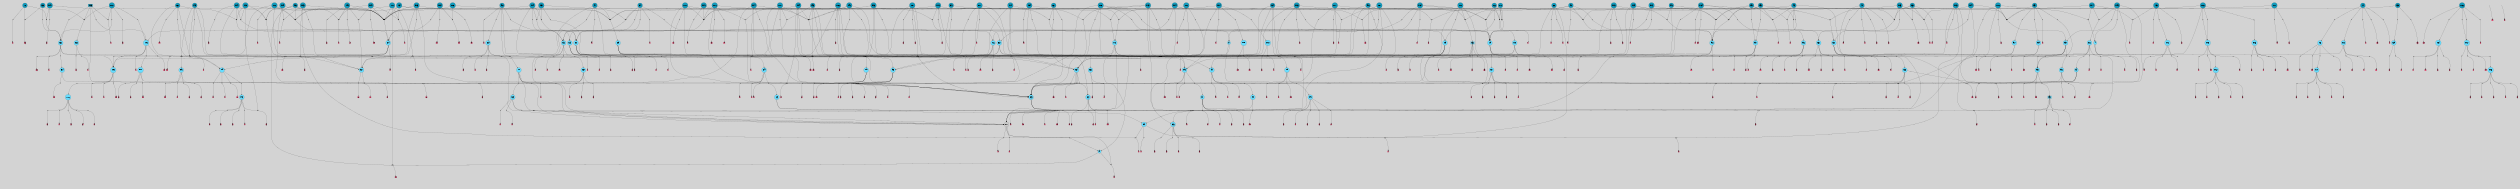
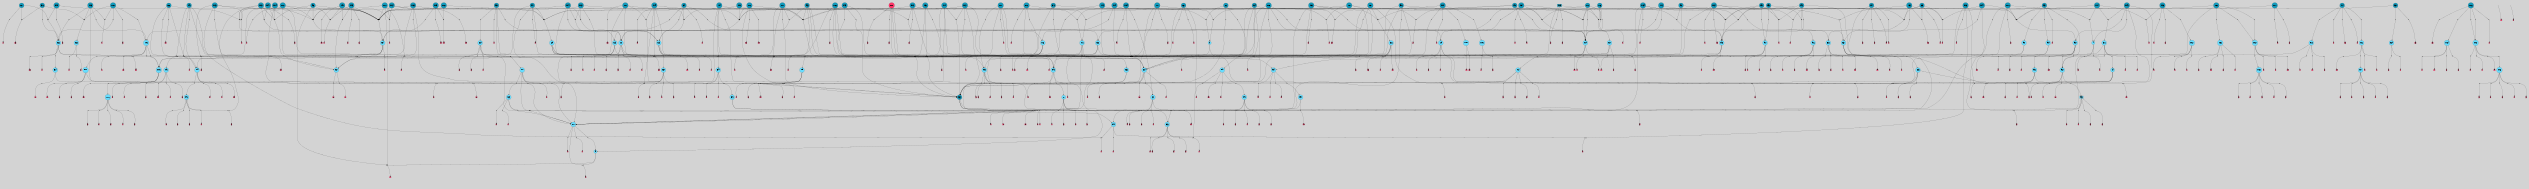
(90, 5) -> (90, 5)
(912, 5) -> (892, 5)
none -> (1102, 5)
(1614, 5) -> (1559, 5)
(1473, 43) -> (1391, 43)
(1031, 97) -> (960, 97)
(1007, 124) -> (573, 124)
